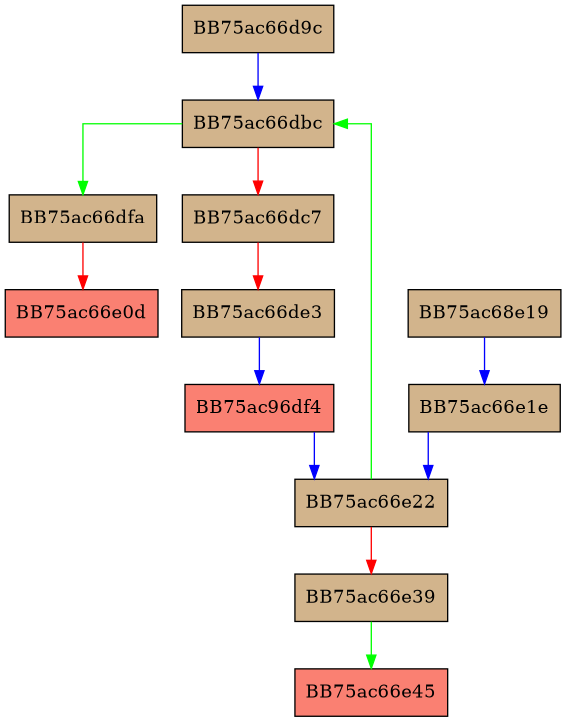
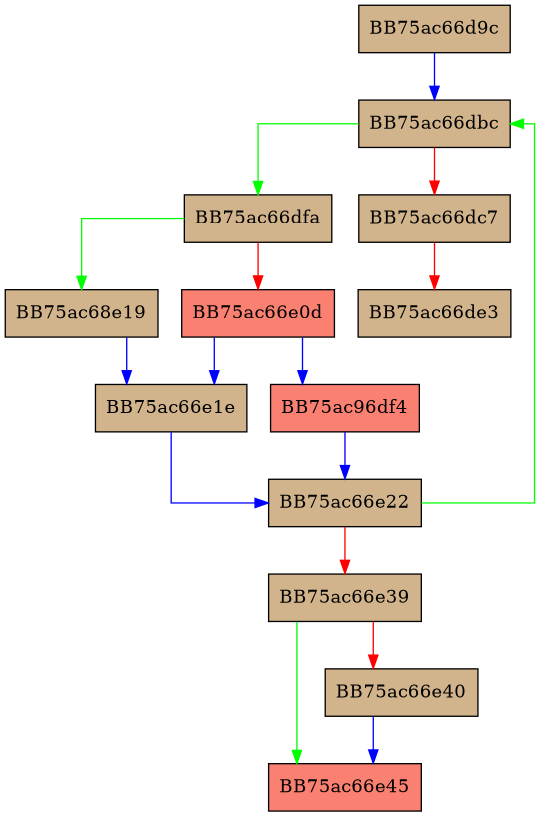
none -> (104, 219)
none -> (214, 354)
(259, 354) -> (303, 354)
none -> (402, 693)
